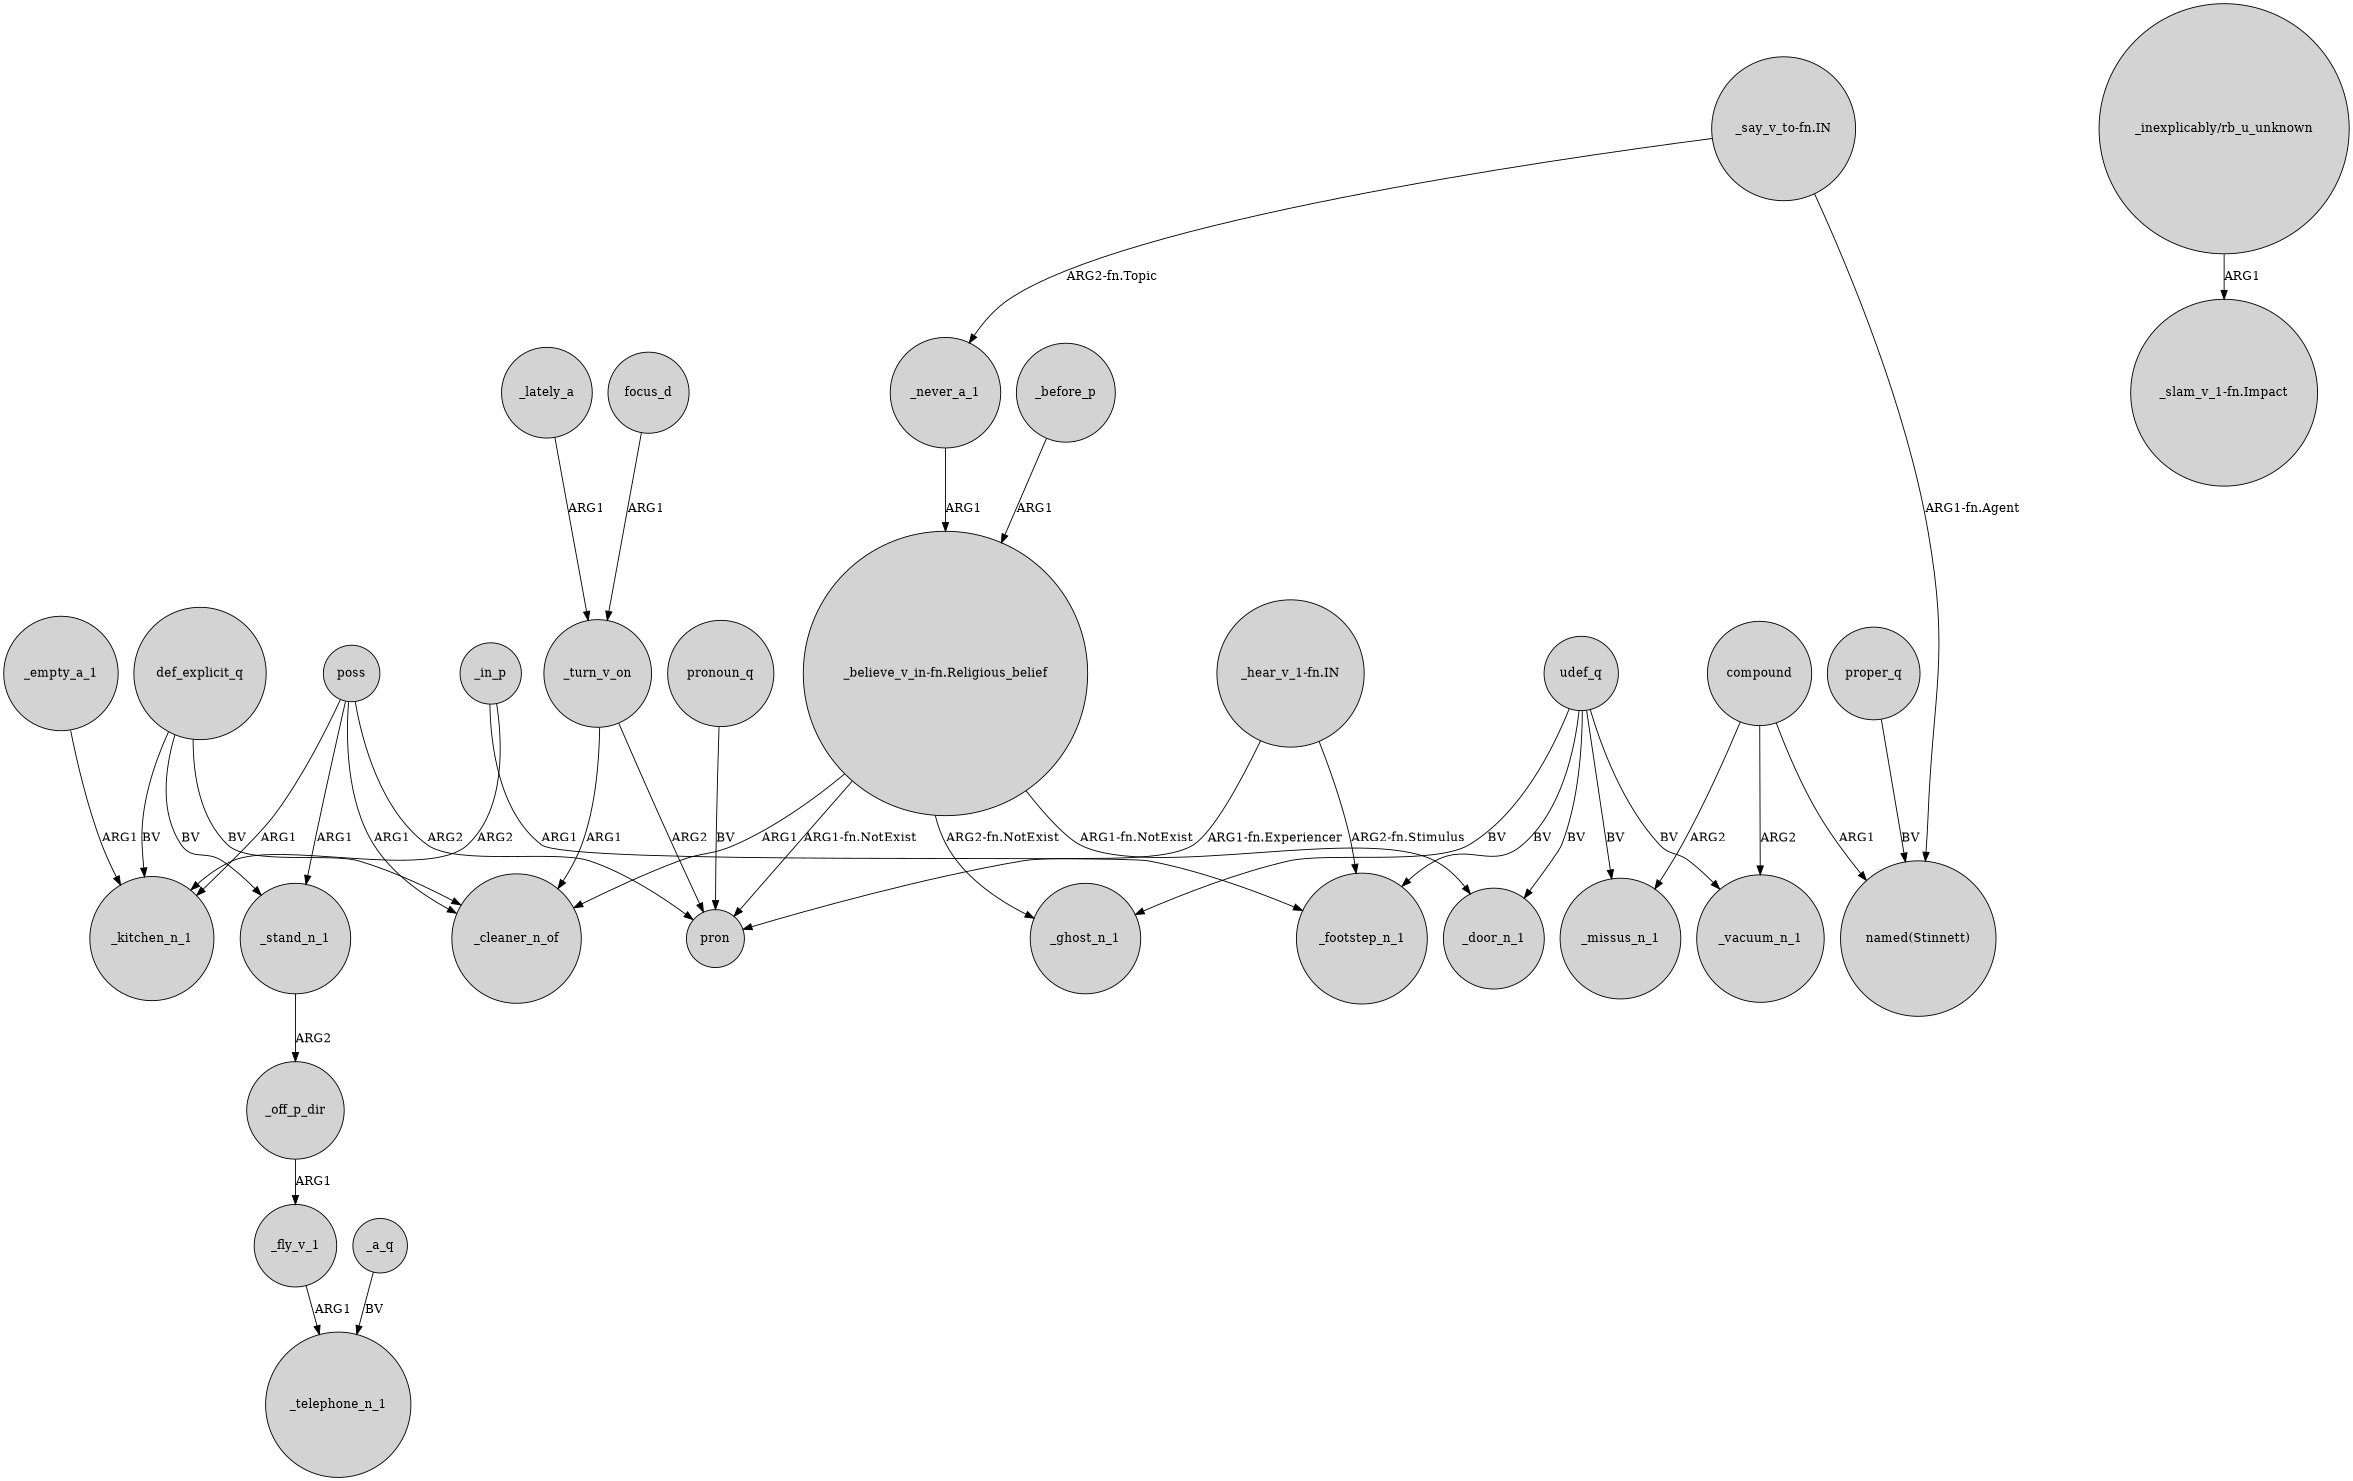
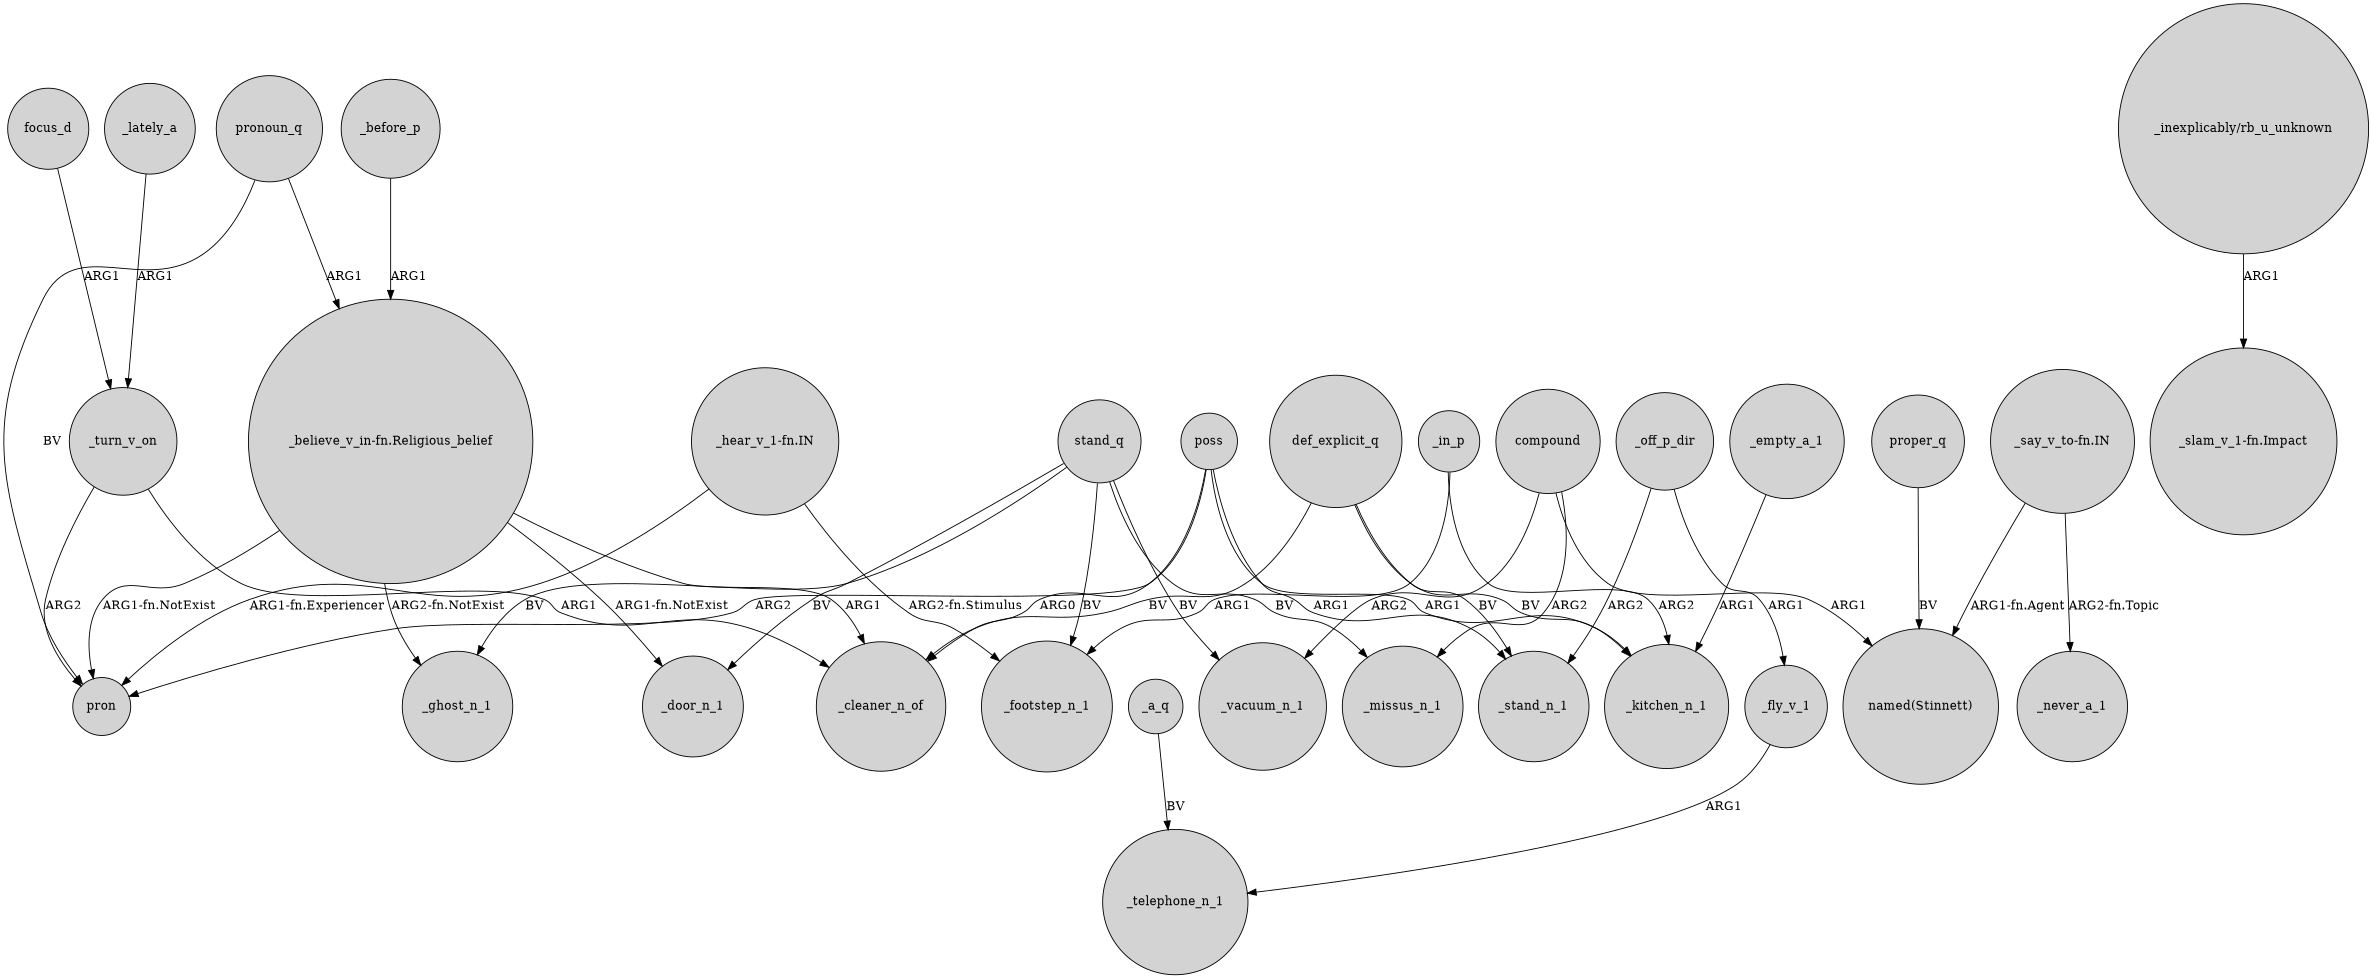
(945, 485) -> (312, 239)
(1581, 673) -> (1100, 441)
(392, 838) -> (1058, 606)
(295, 1023) -> (1619, 575)
